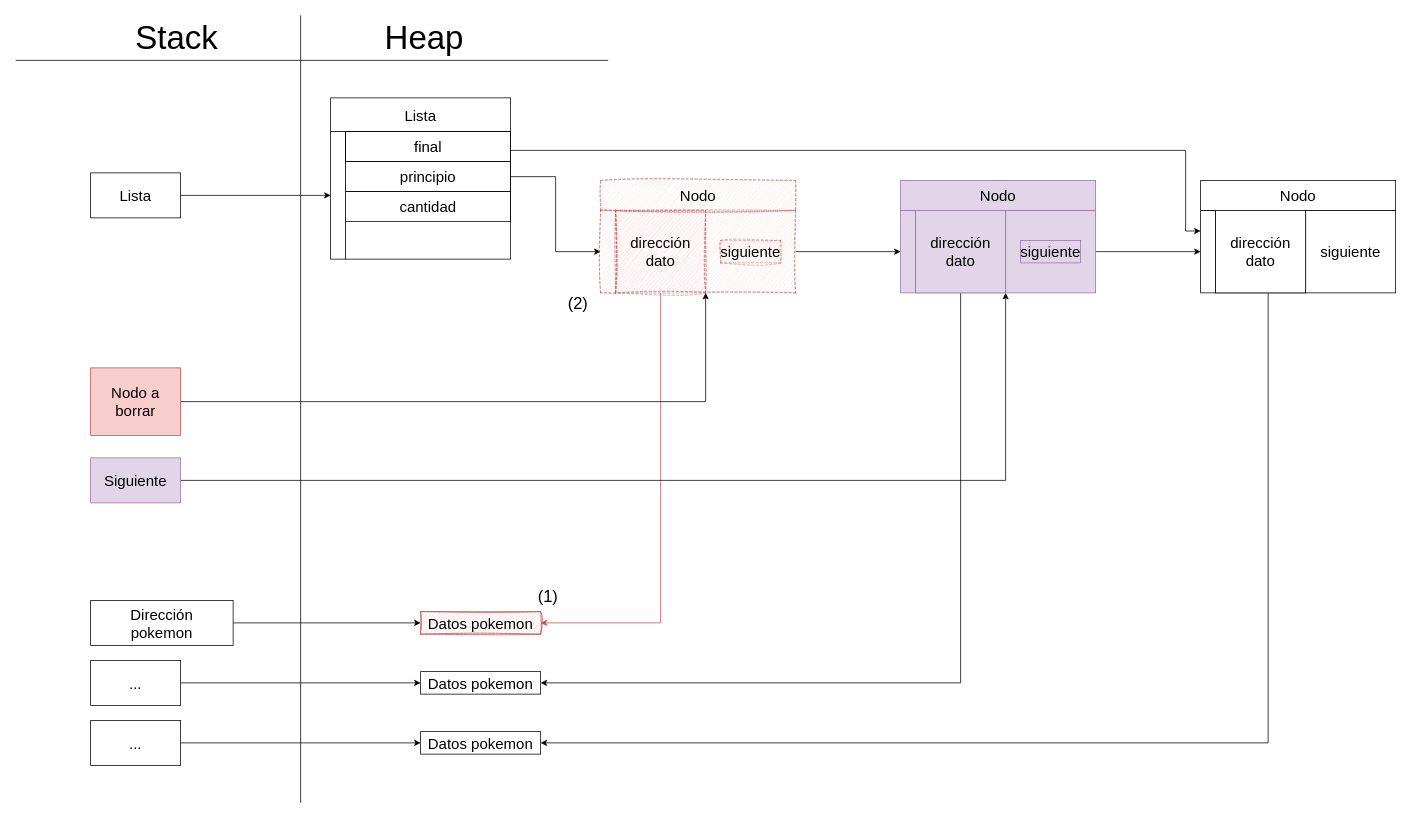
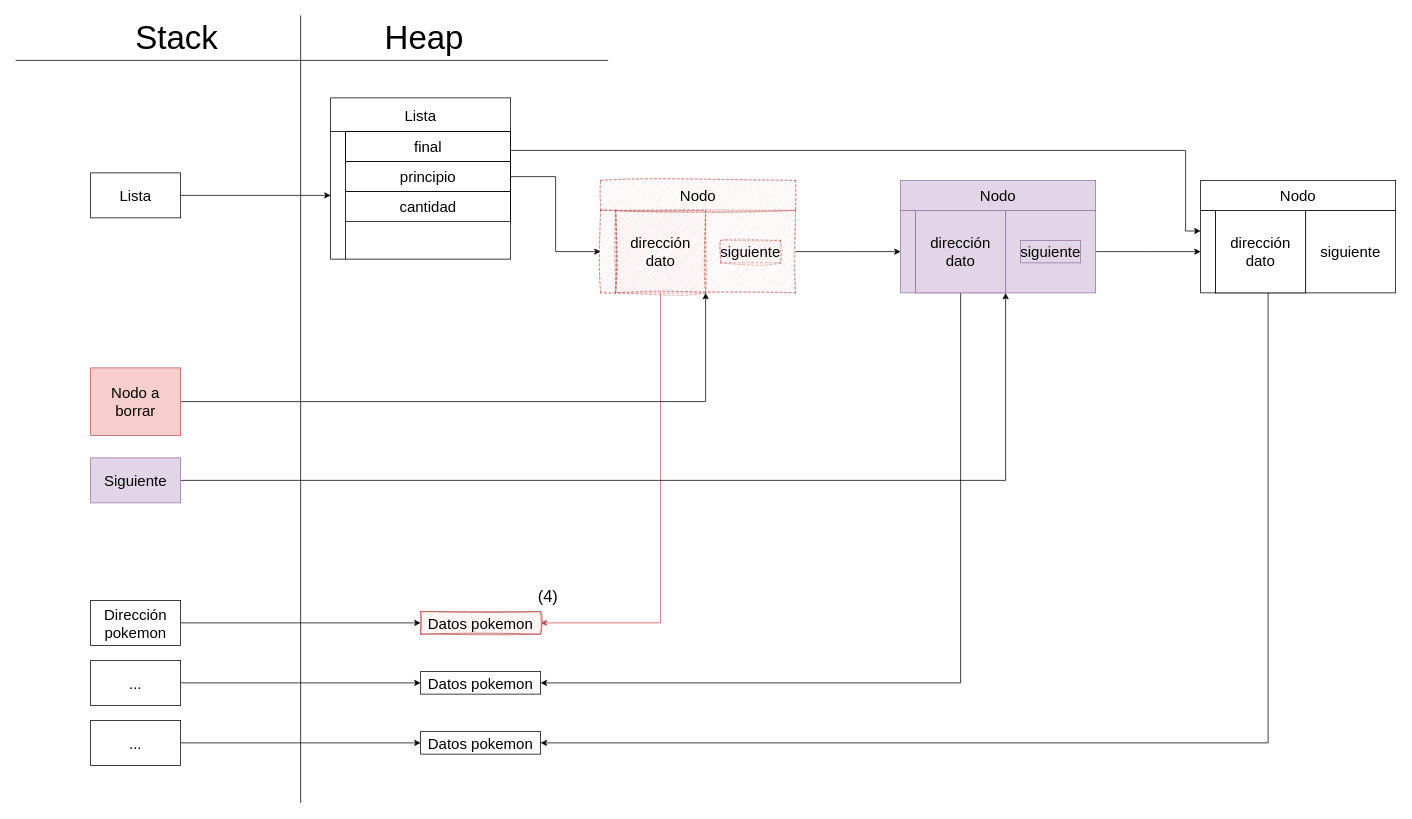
(578, 304) -> none
(548, 597) -> (548, 597)
(162, 623) -> (135, 623)
